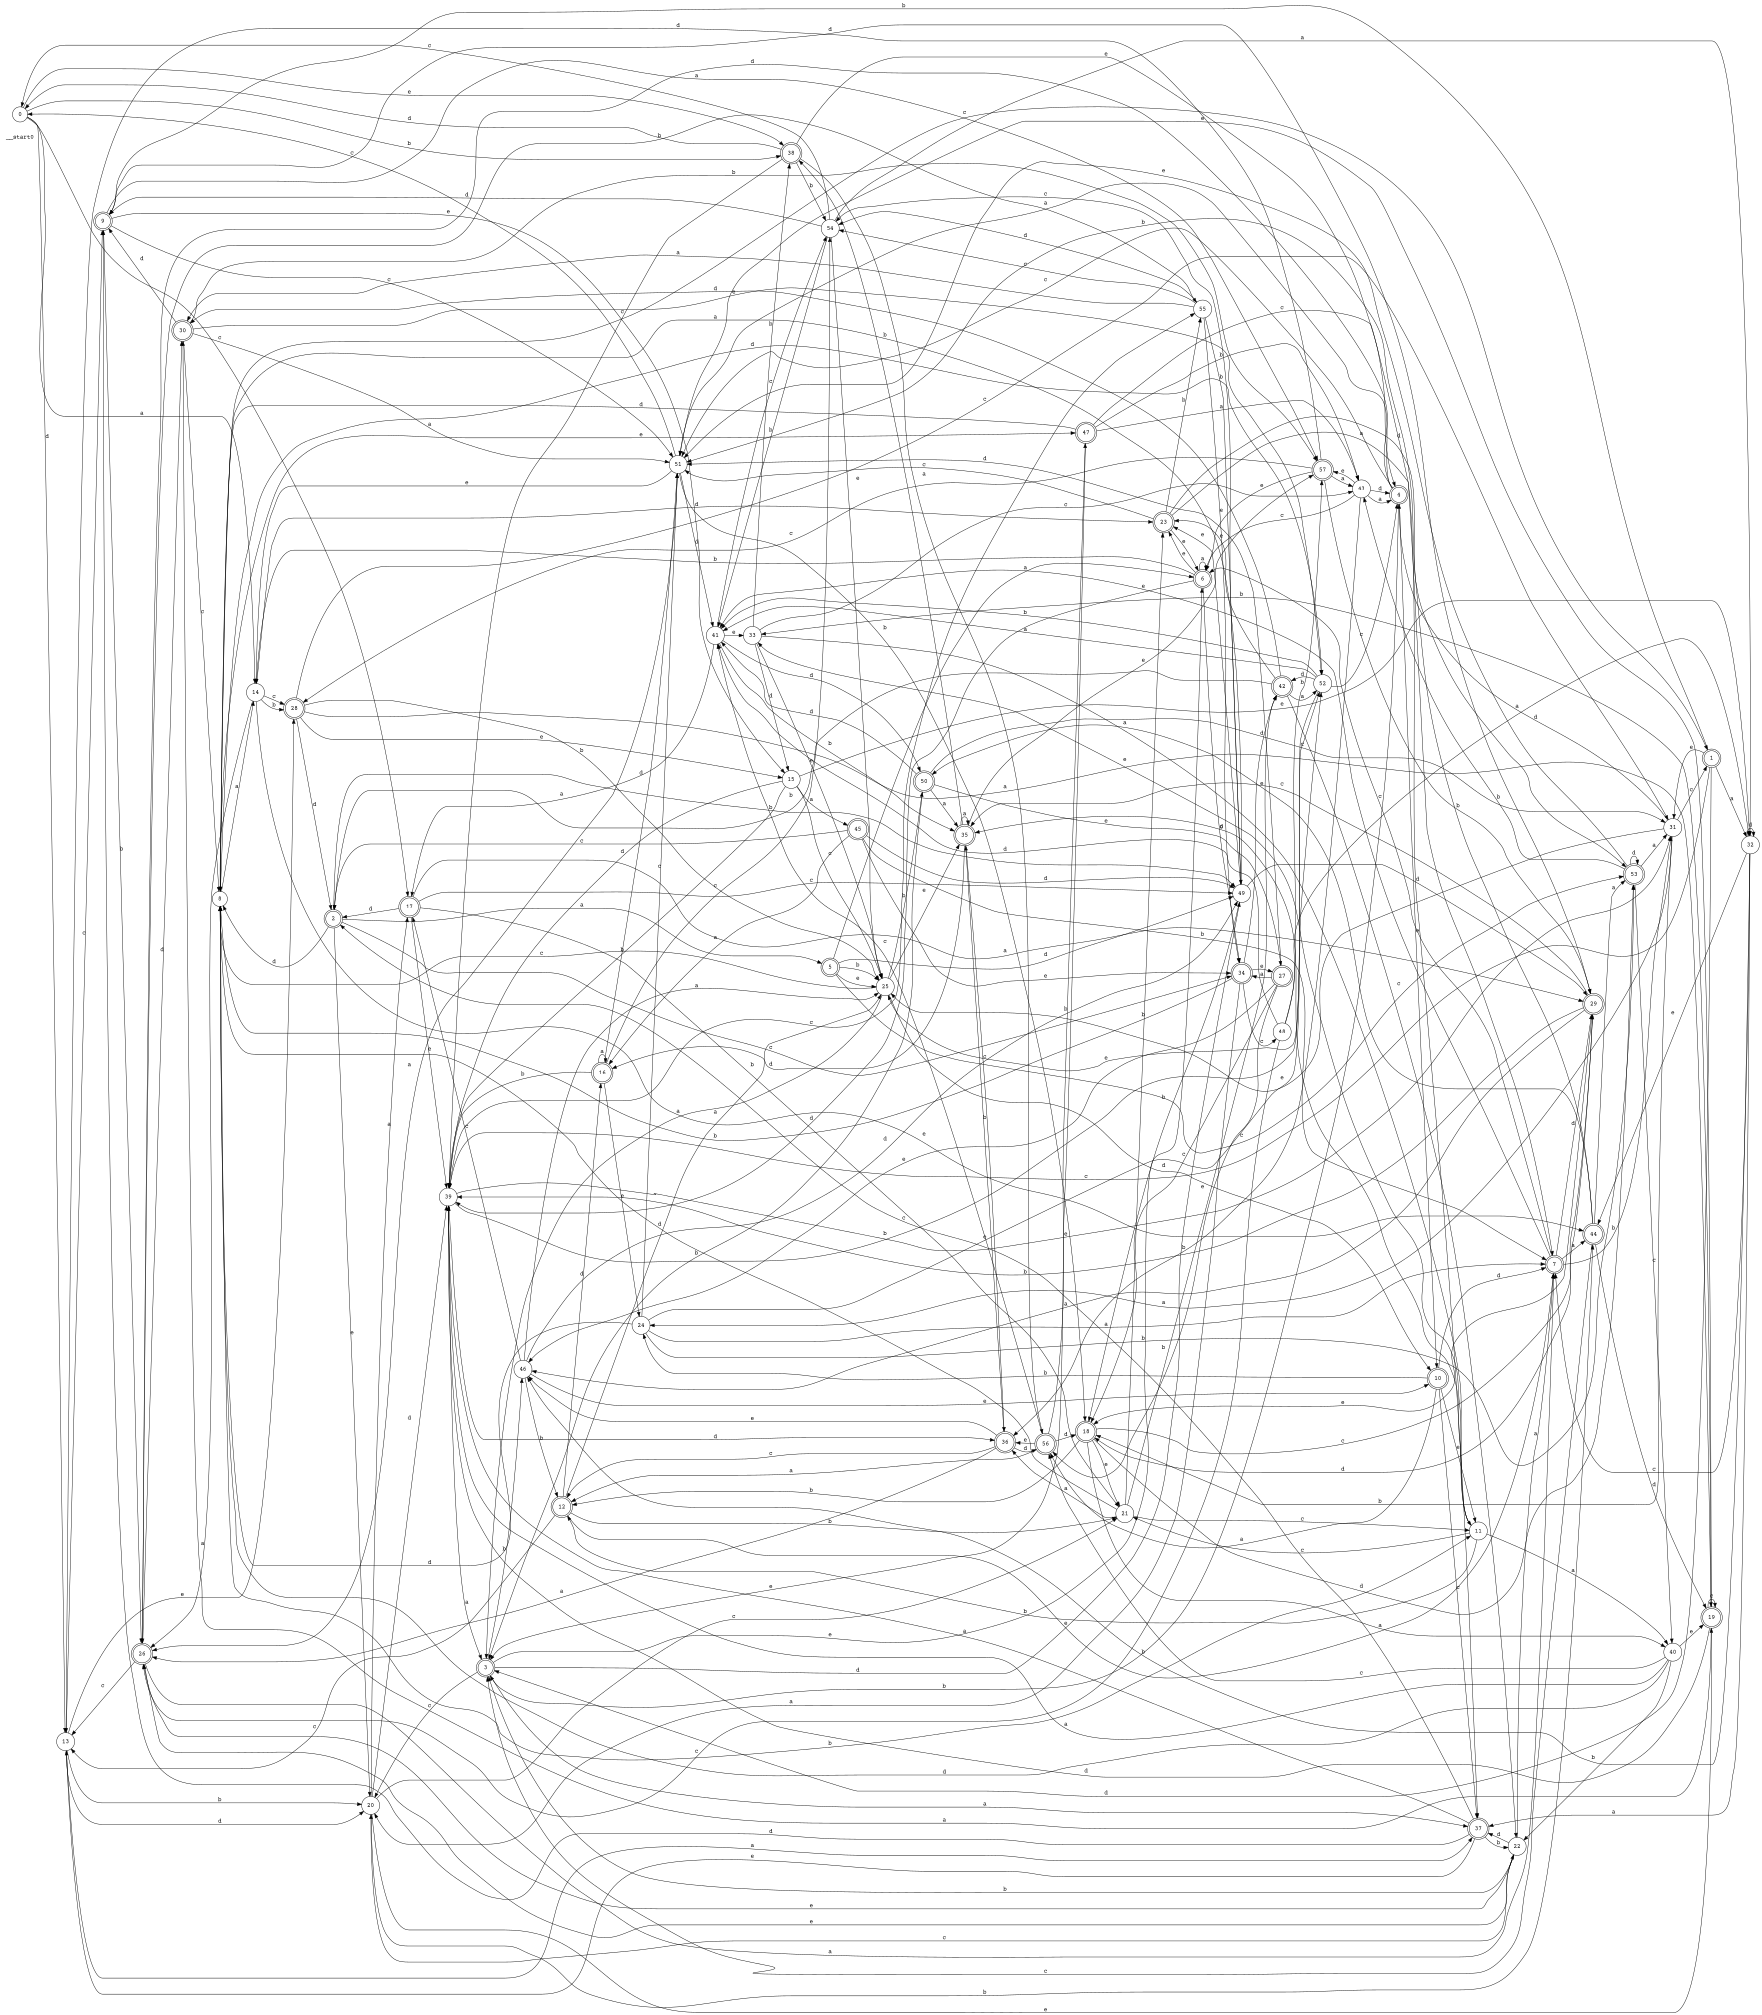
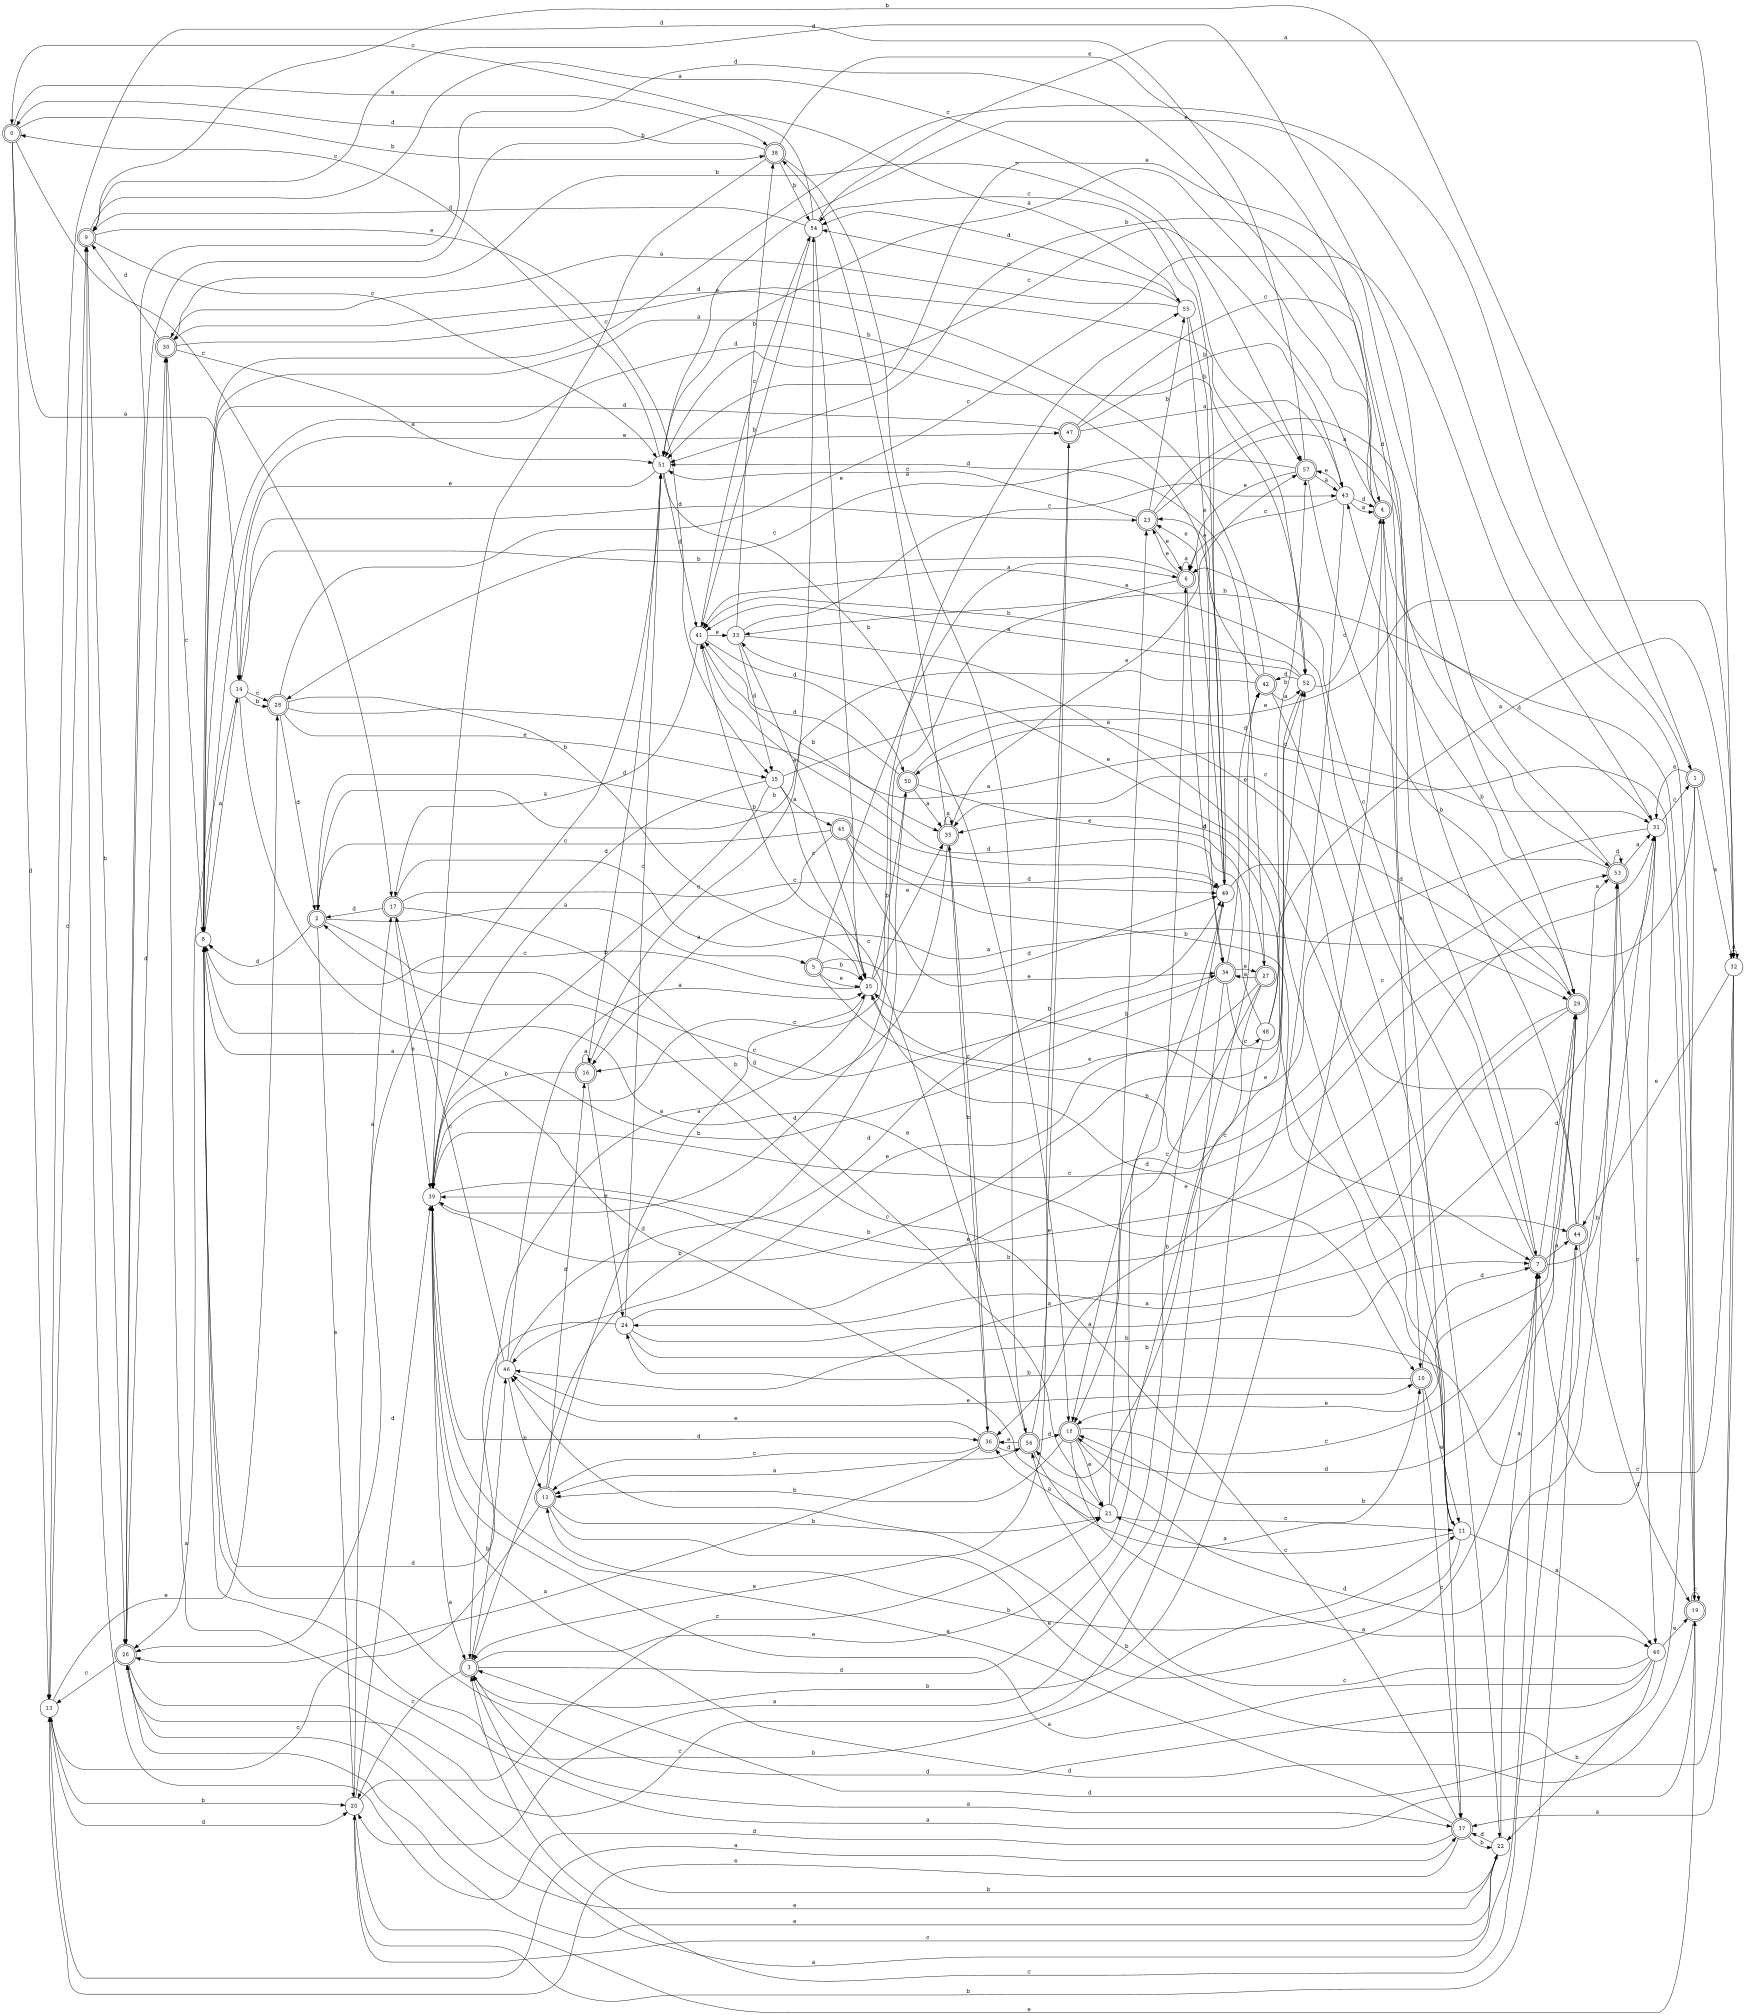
(20, 114) -> (12, 133)
(20, 137) -> none
(1270, 1538) -> (1249, 1539)
